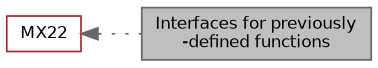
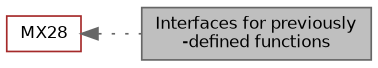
(44, 34) -> (44, 34)
